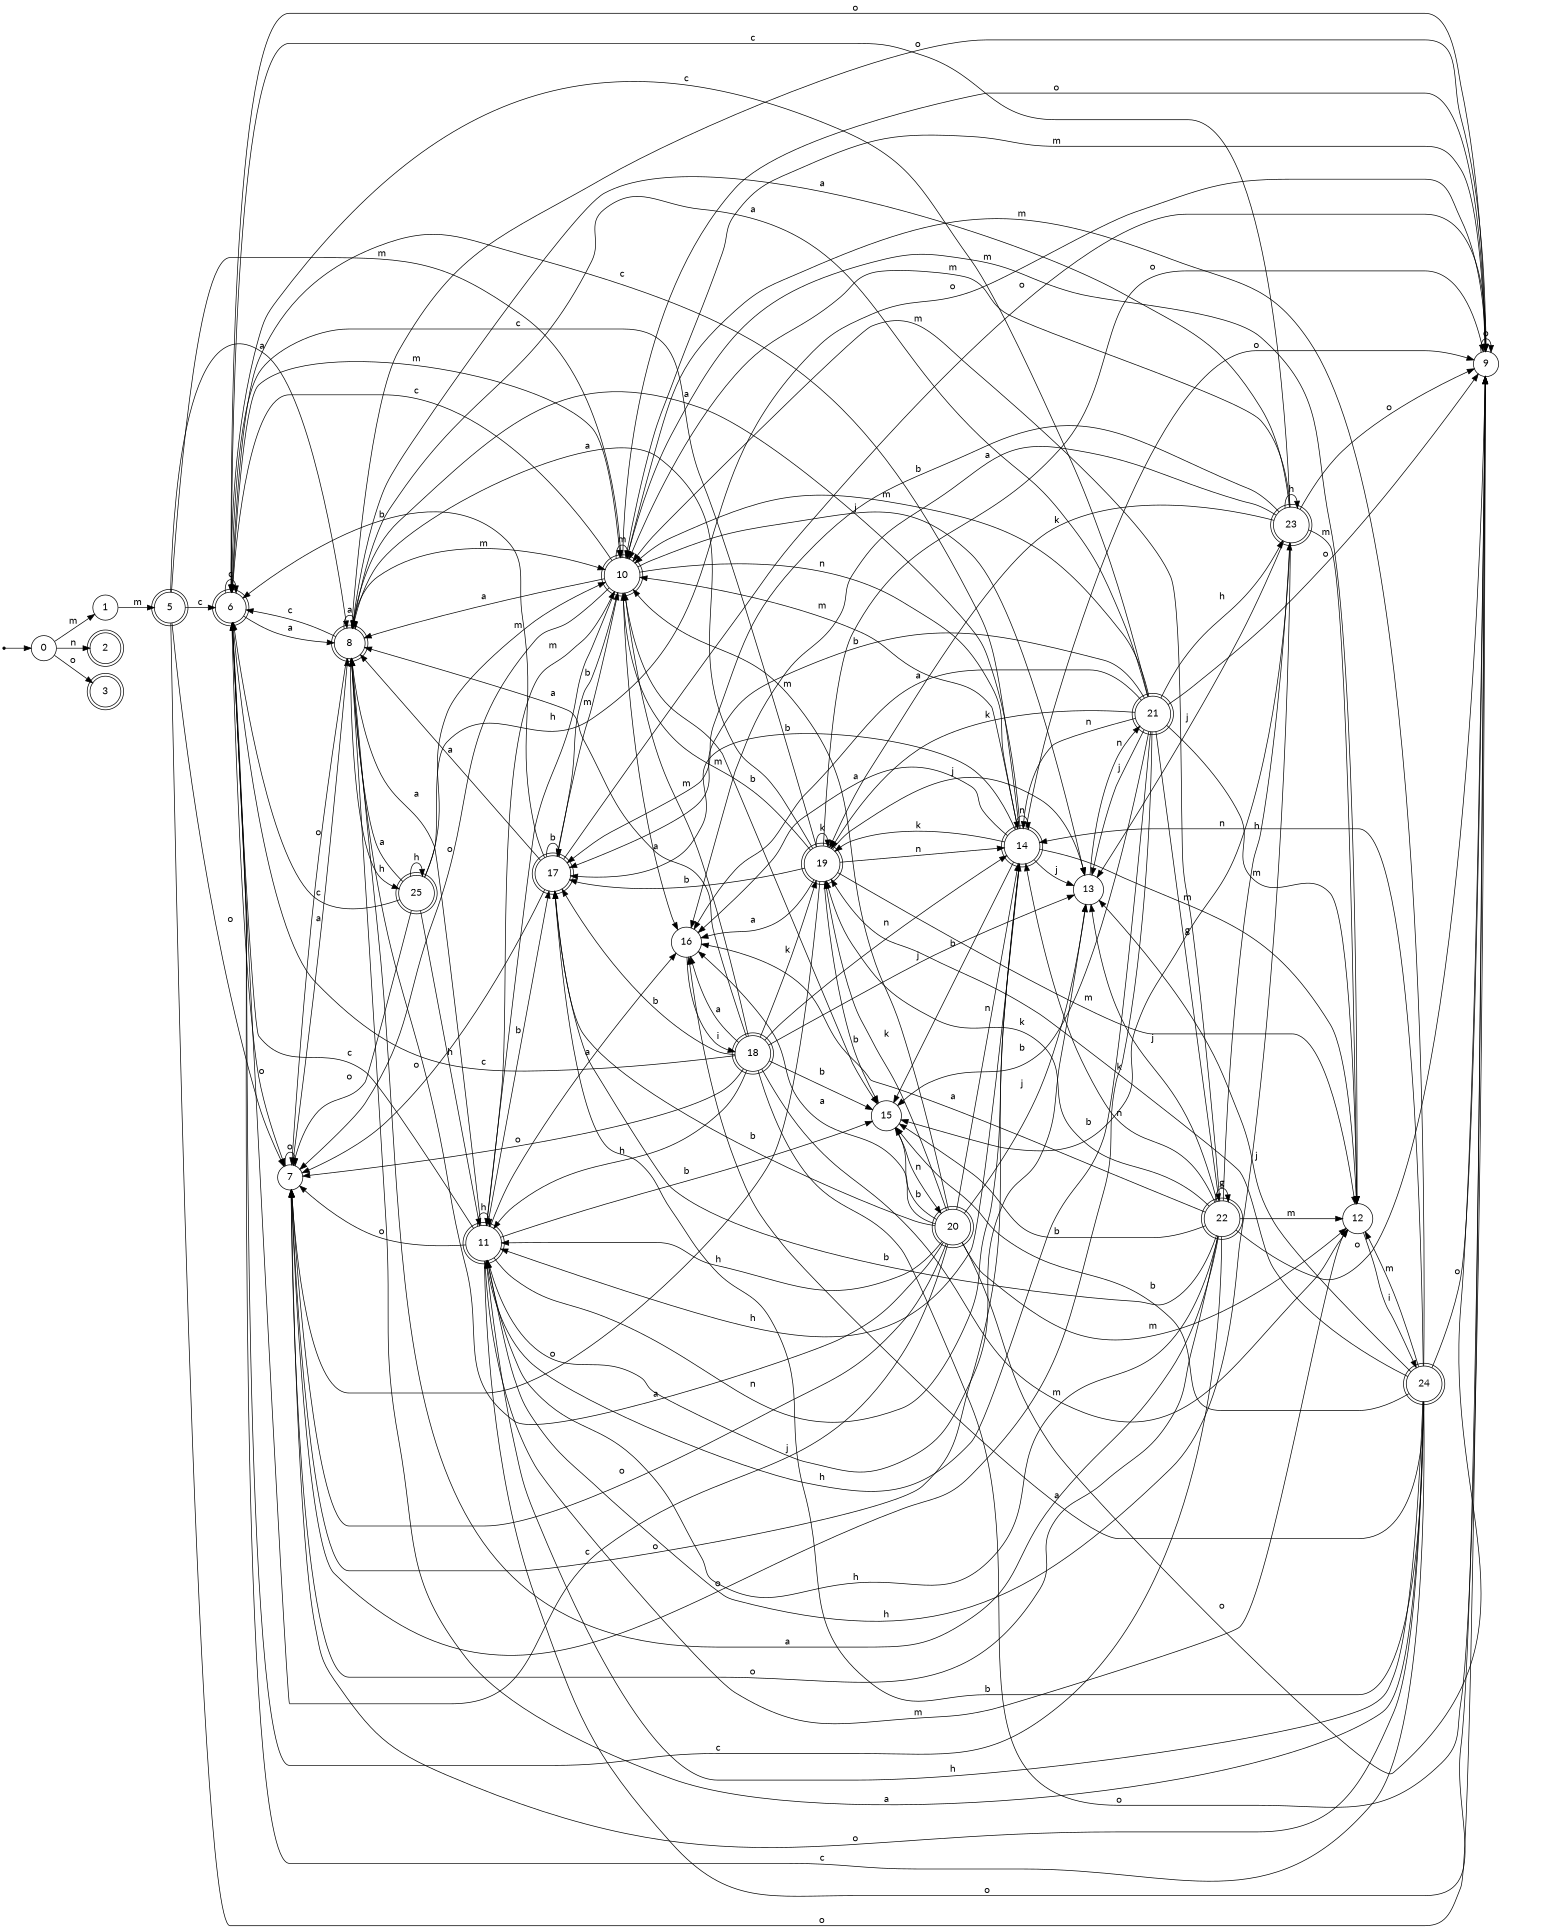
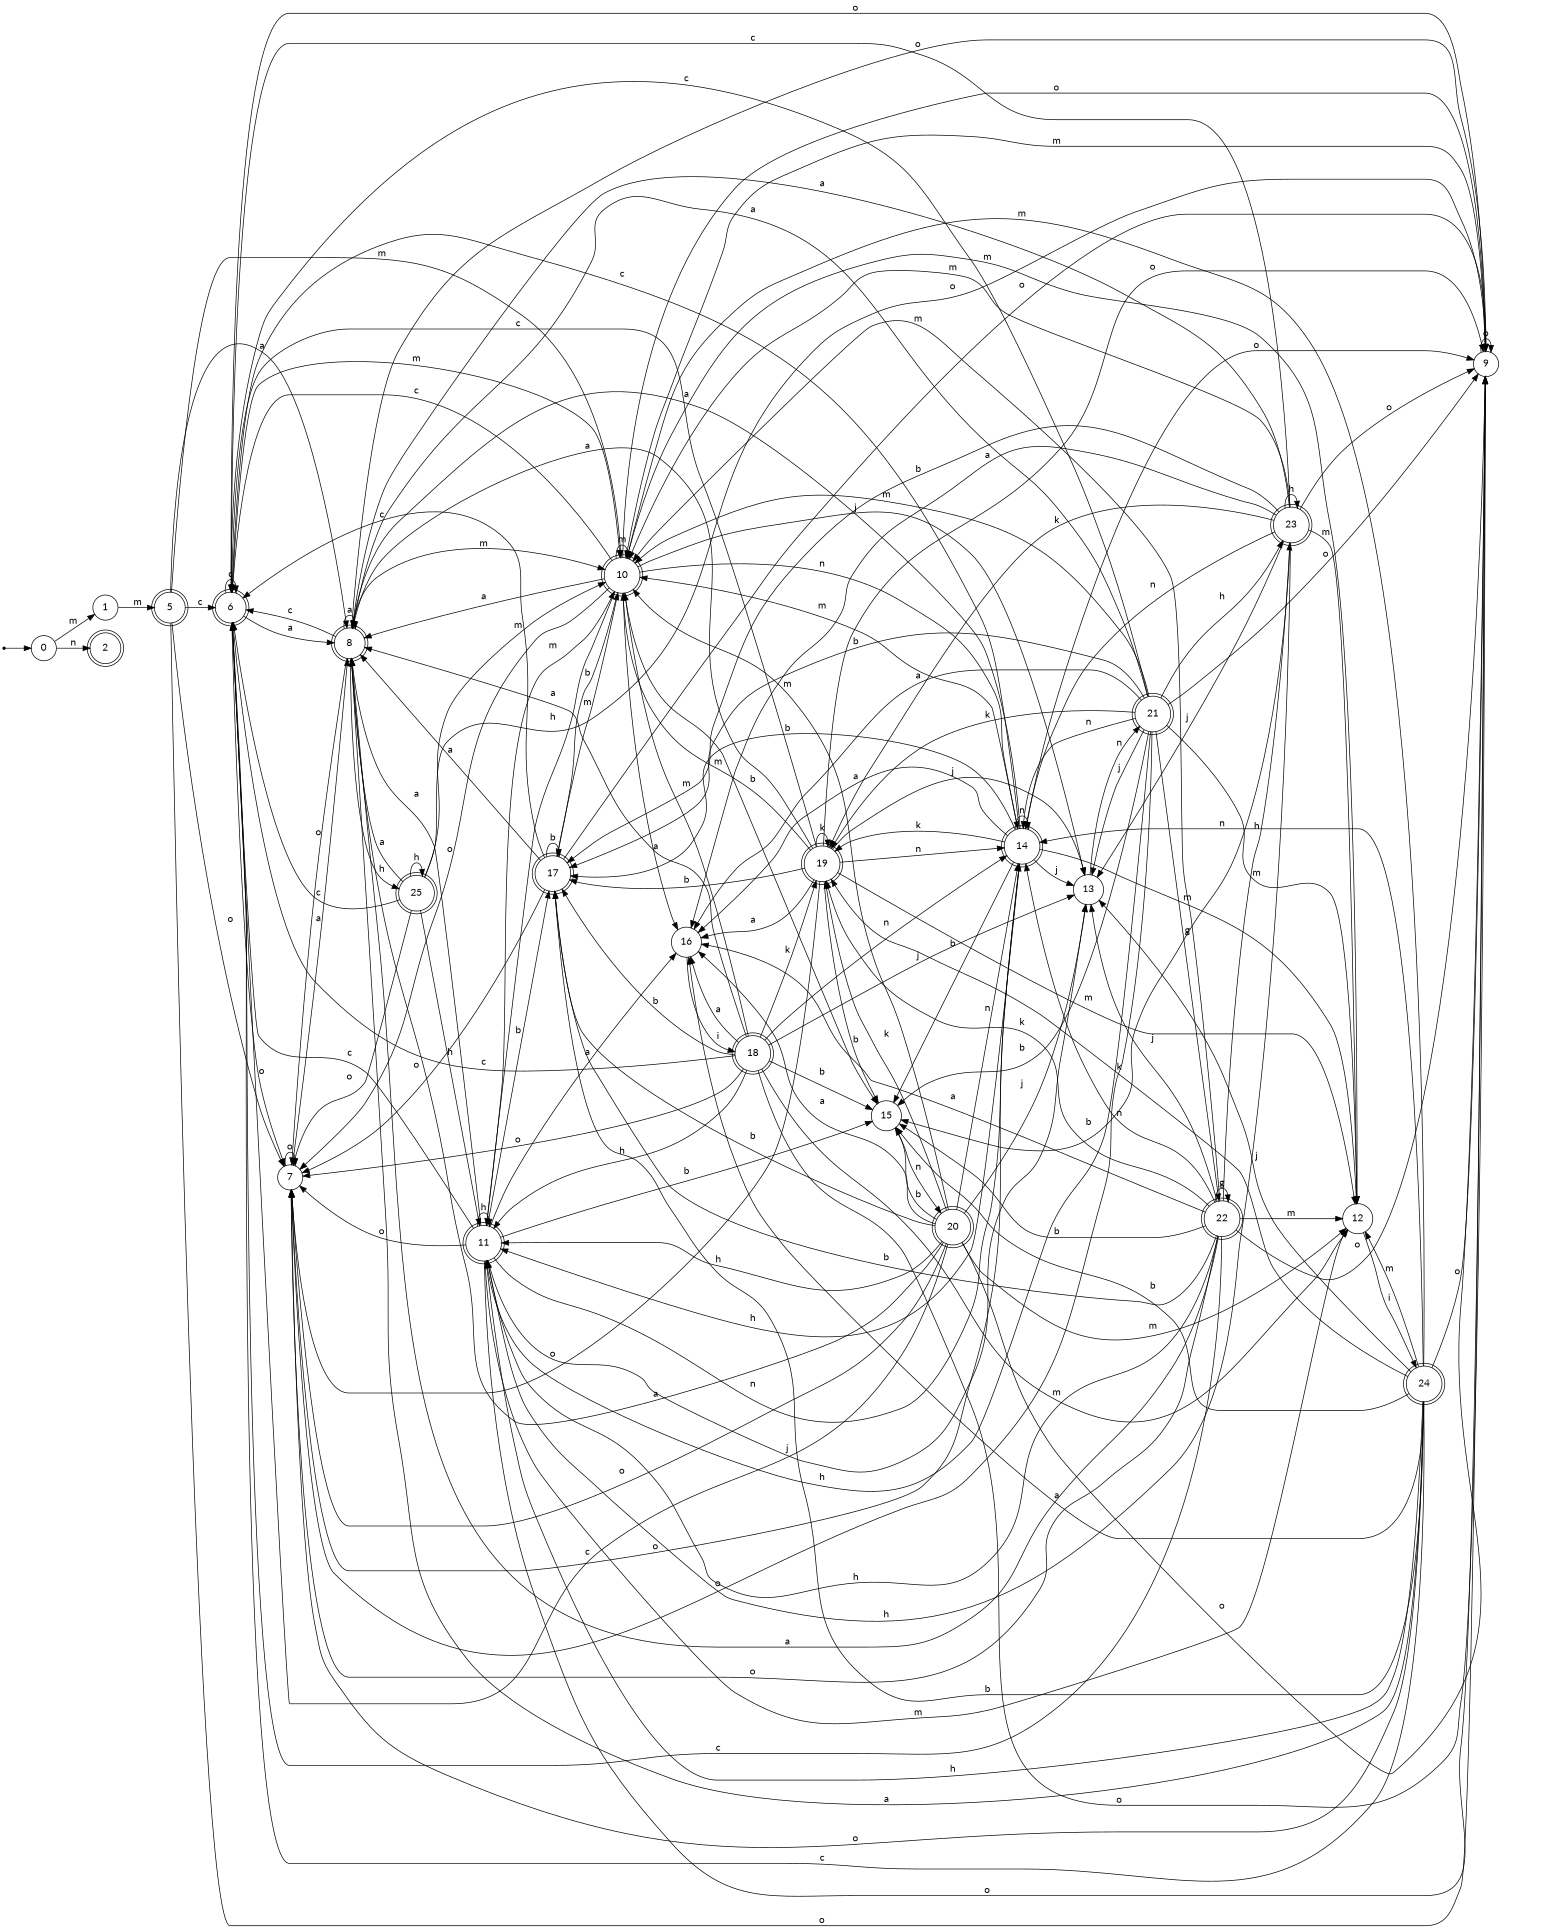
(382, 515) -> (382, 515)
none -> (1108, 642)
(105, 692) -> none
